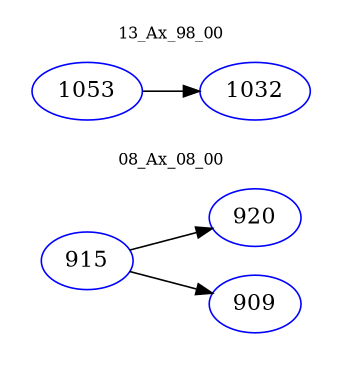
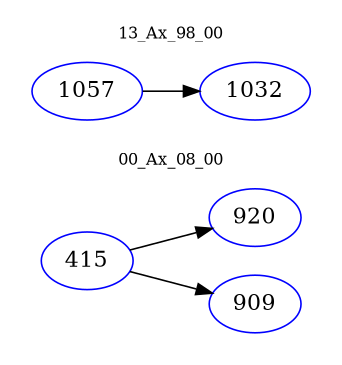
(87, 91) -> (87, 91)
(171, 161) -> (171, 161)
(87, 261) -> (87, 261)
